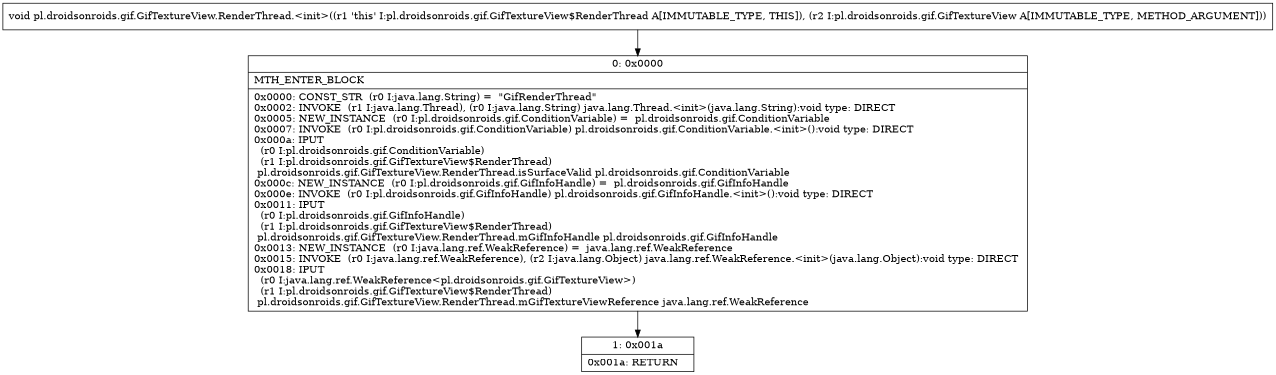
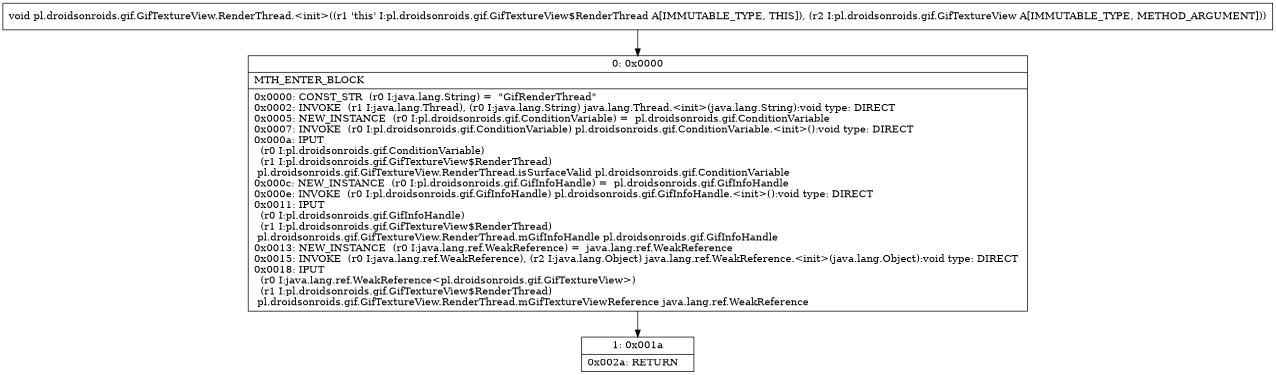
(638, 363) -> (638, 363)
